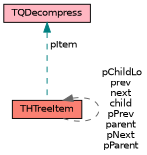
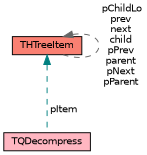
(47, 66) -> (47, 99)
